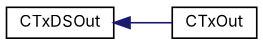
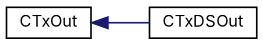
(151, 23) -> (129, 23)
